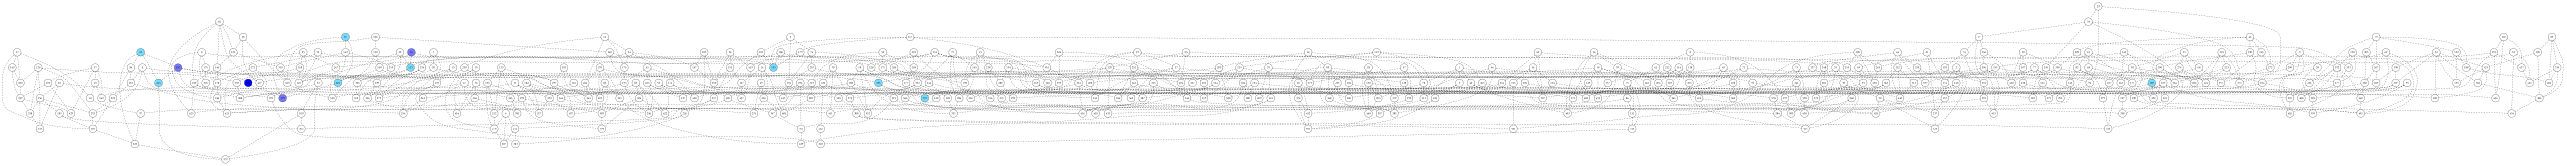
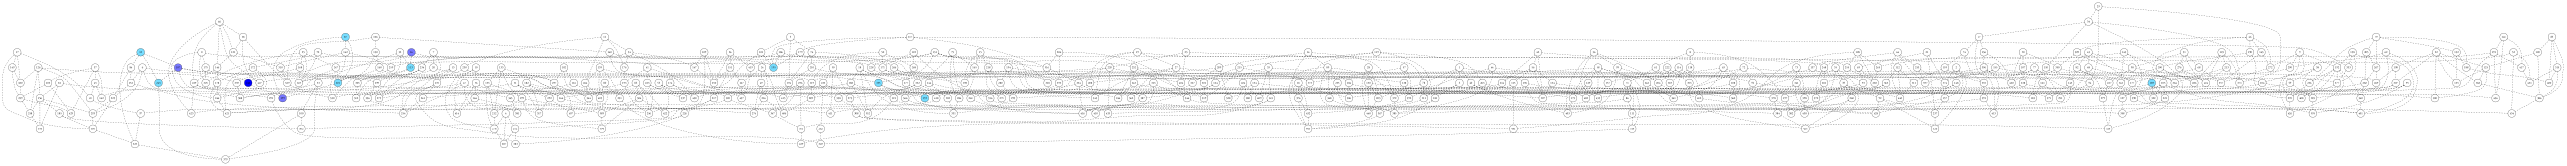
(1036, 83) -> none
none -> (2290, 83)
